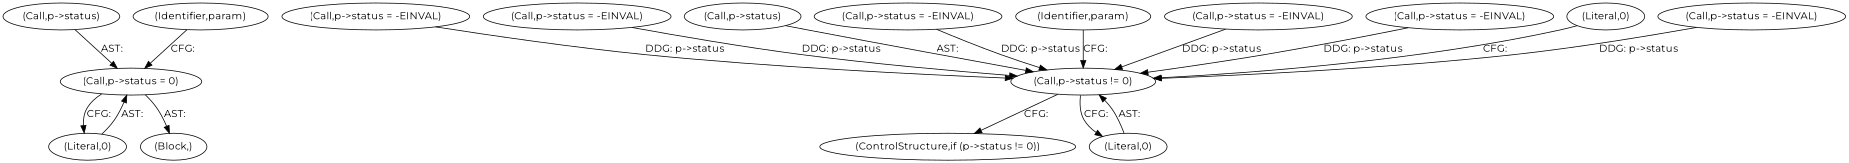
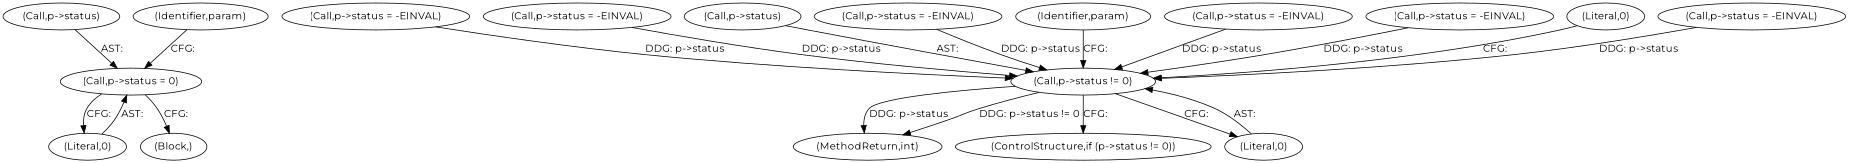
(177, 114) -> (178, 114)
none -> (868, 147)
